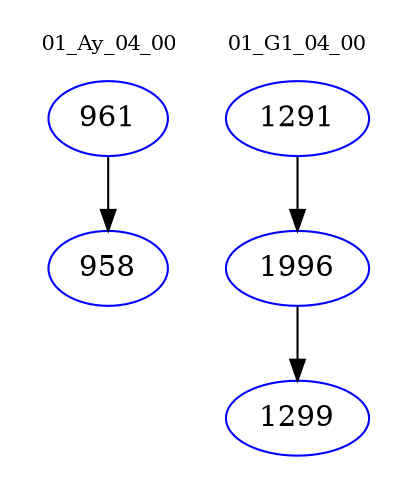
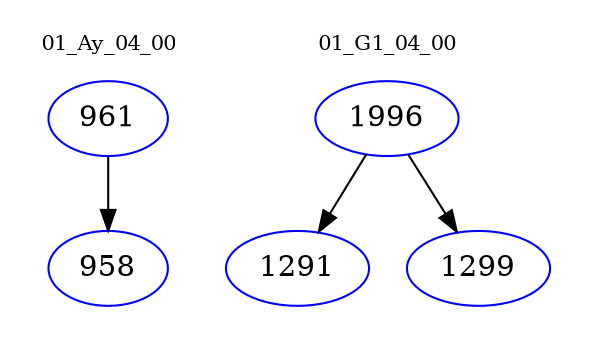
(298, 183) -> (348, 184)
